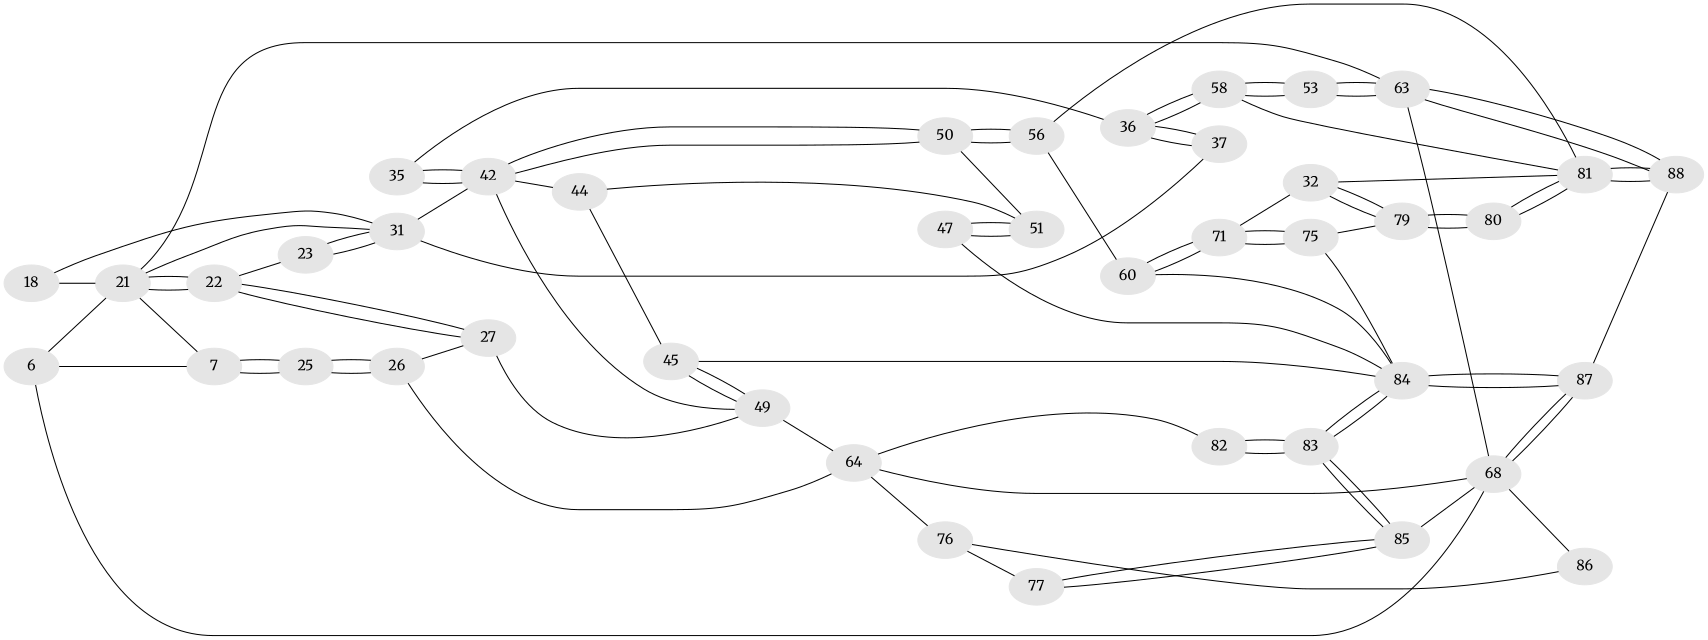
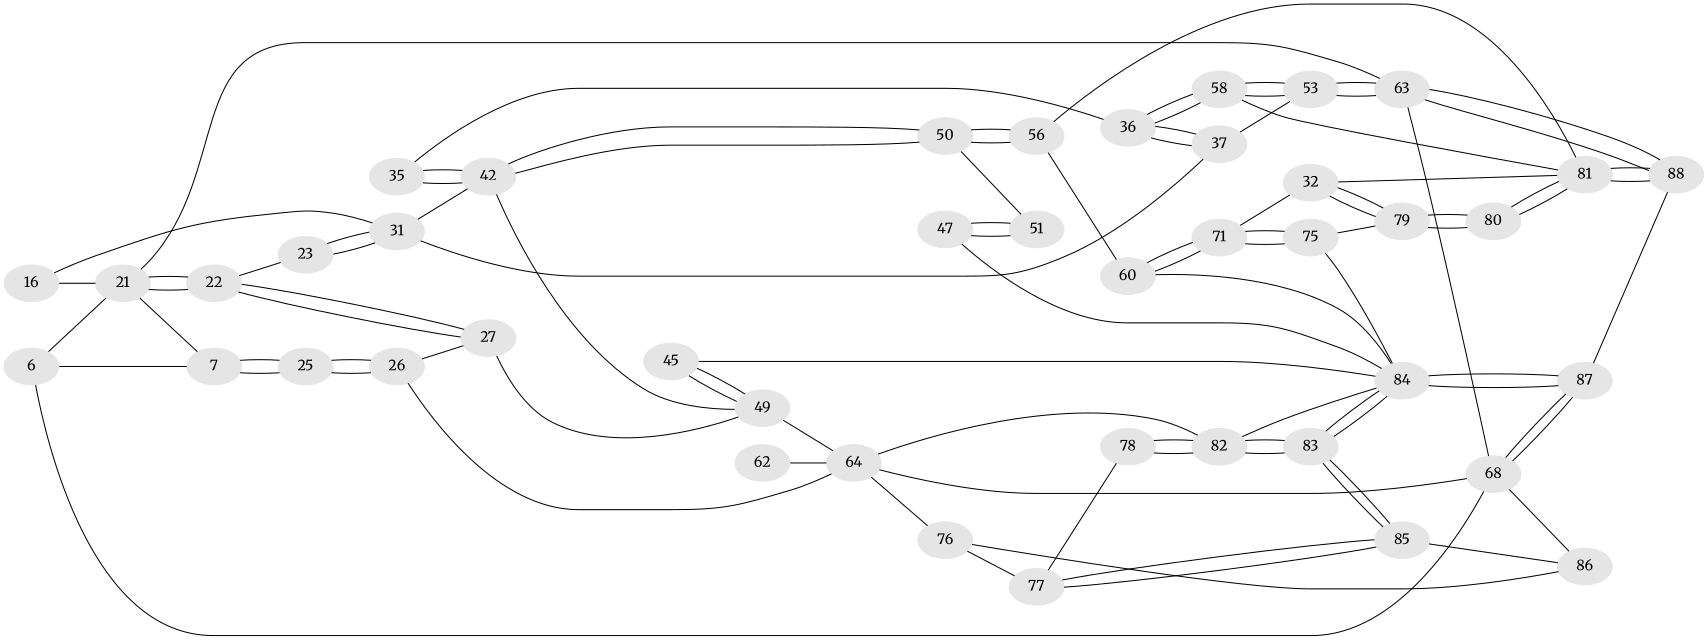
none -> (1264, 118)
(580, 192) -> none
(254, 232) -> none
(31, 283) -> (31, 283)
none -> (1309, 410)
none -> (1128, 447)
none -> (762, 463)
(1448, 507) -> (1493, 553)
